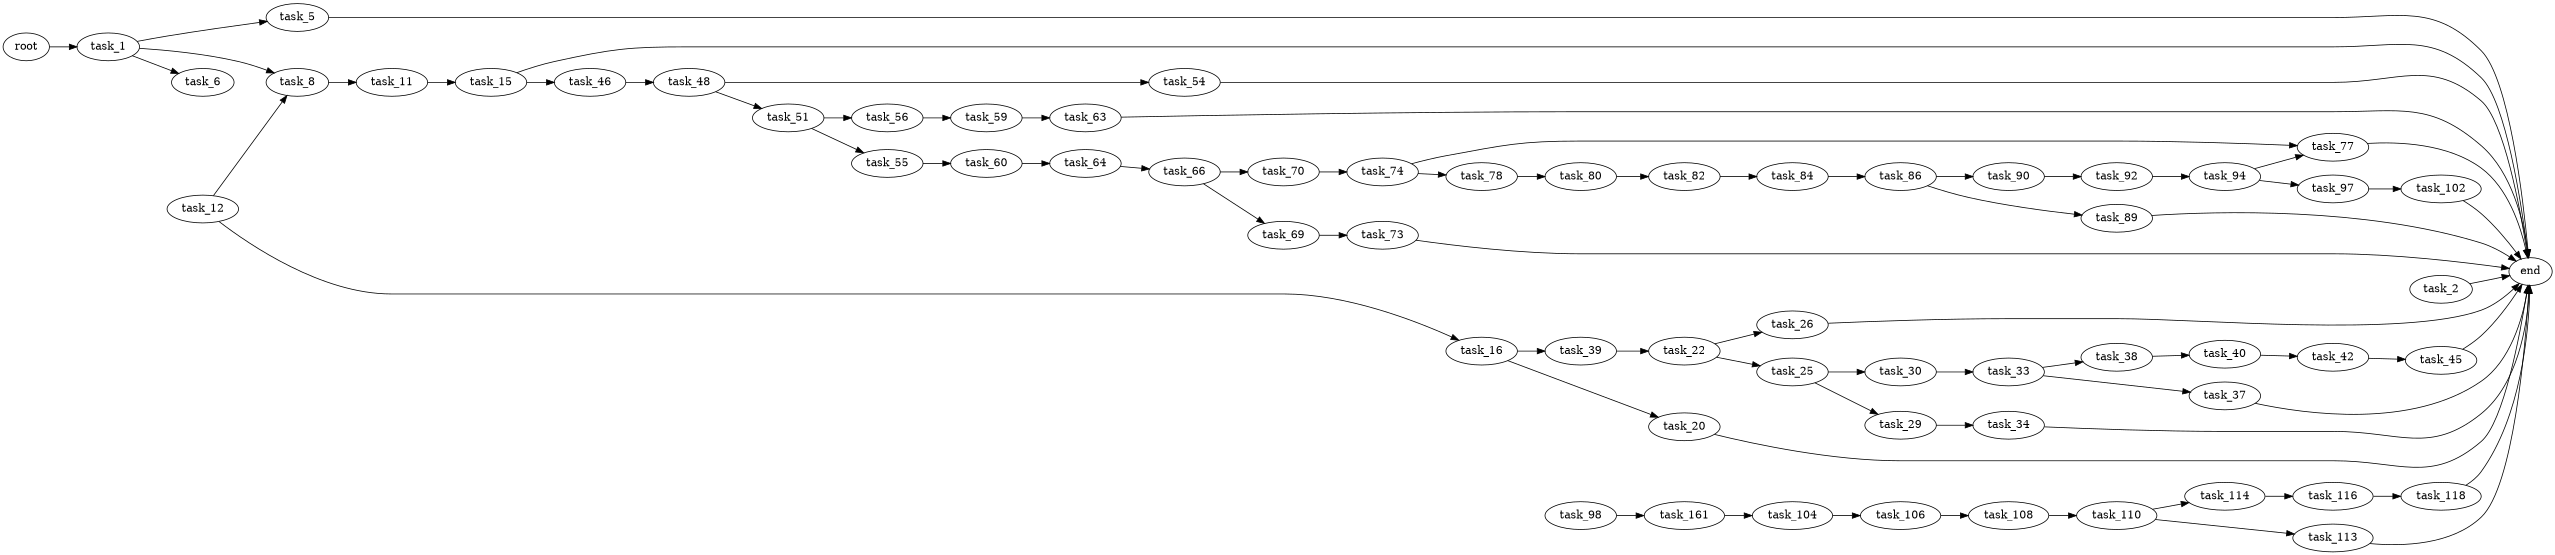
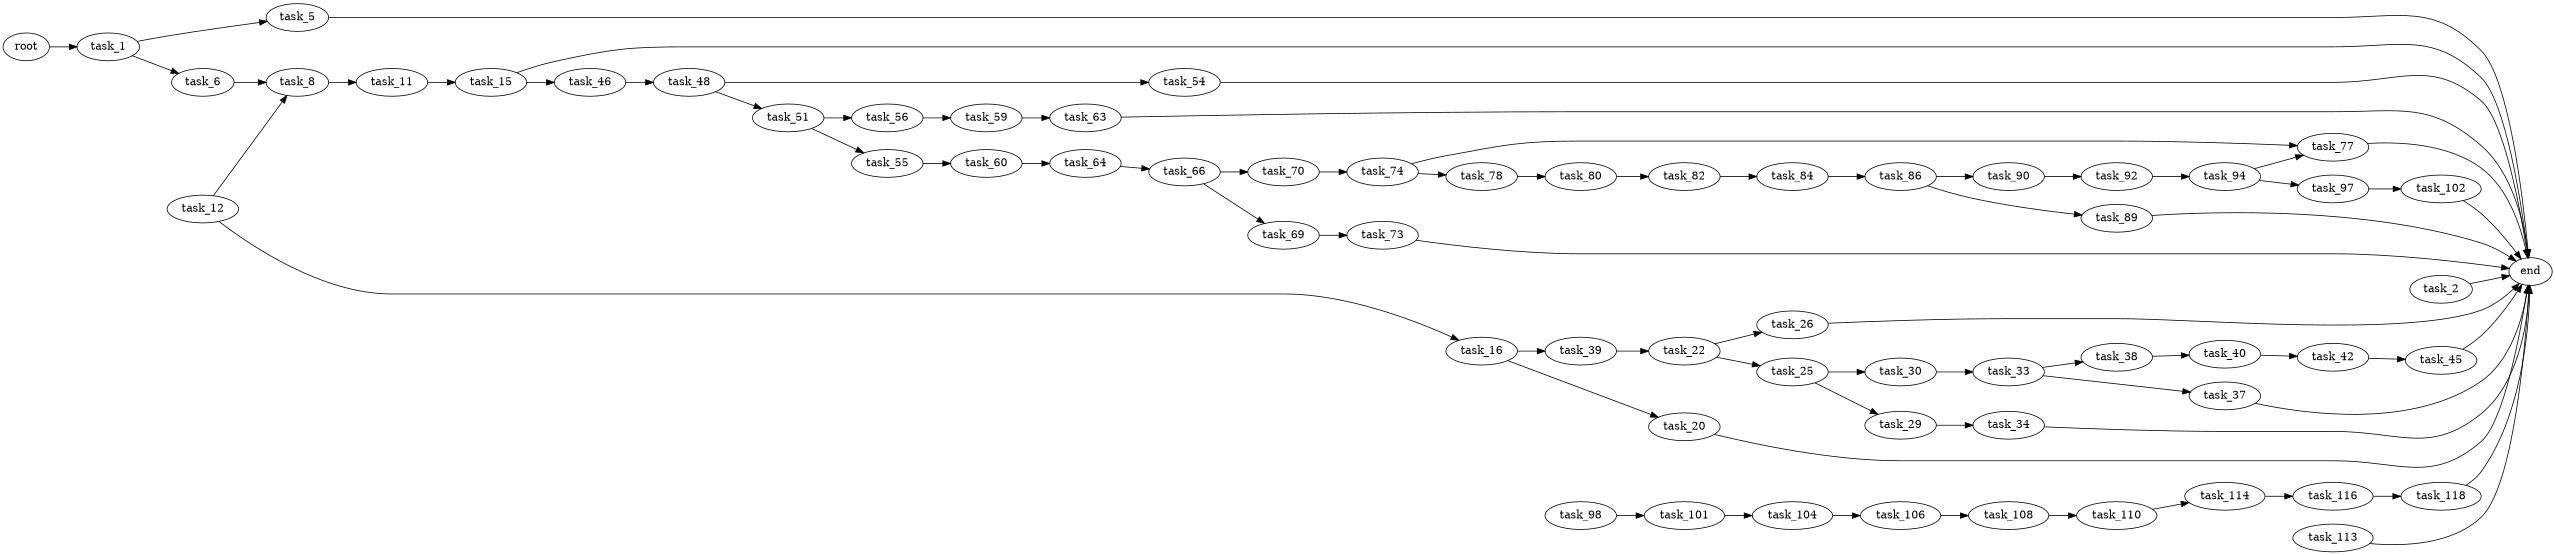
(204, 55) -> (246, 82)
(1684, 516) -> (1684, 516)
(2221, 526) -> none
